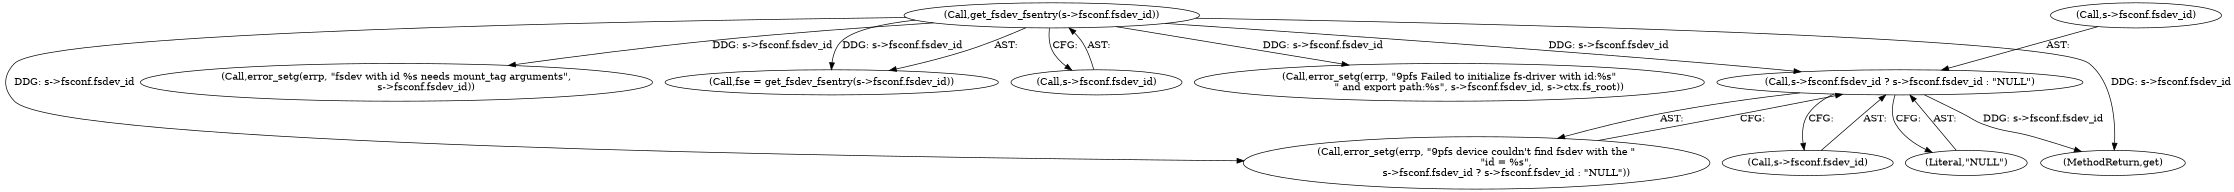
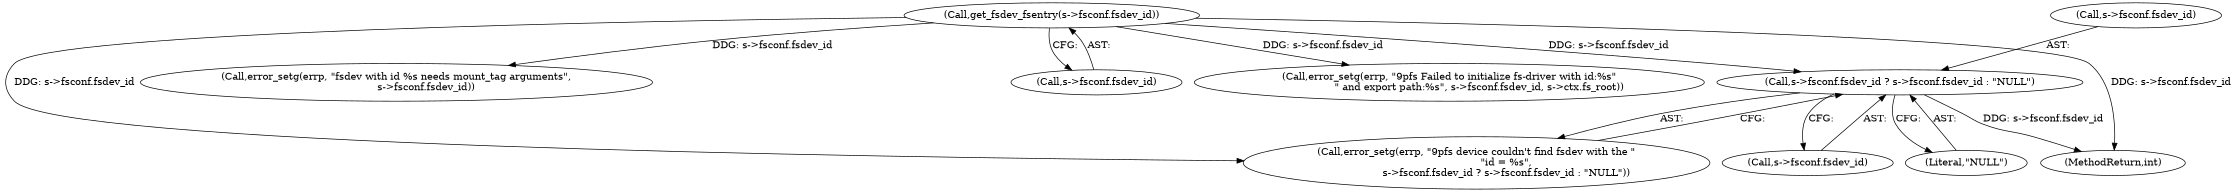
(832, 82) -> none
(2113, 163) -> (2113, 163)
